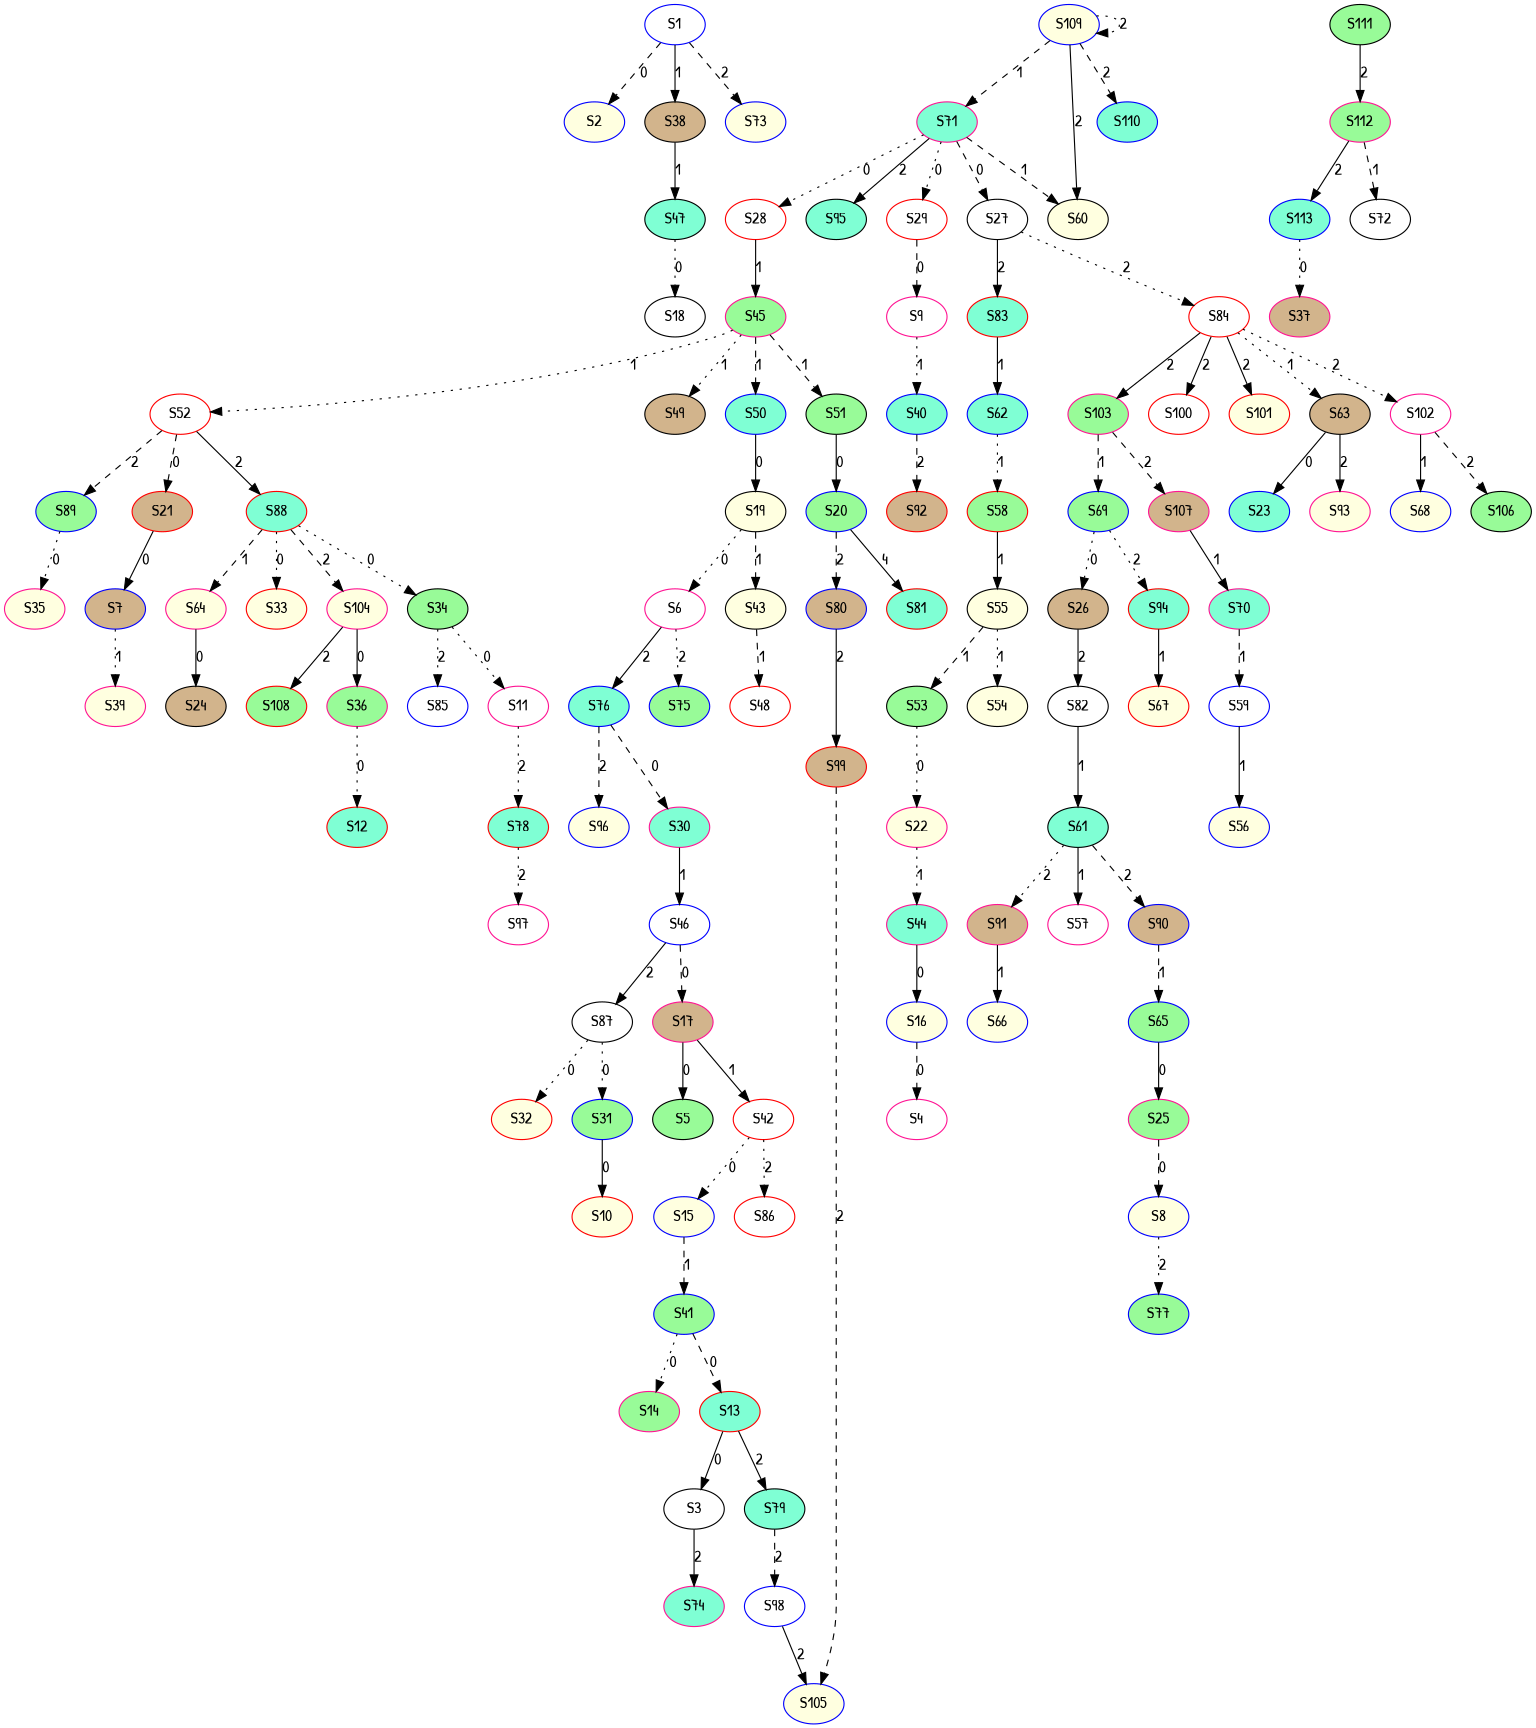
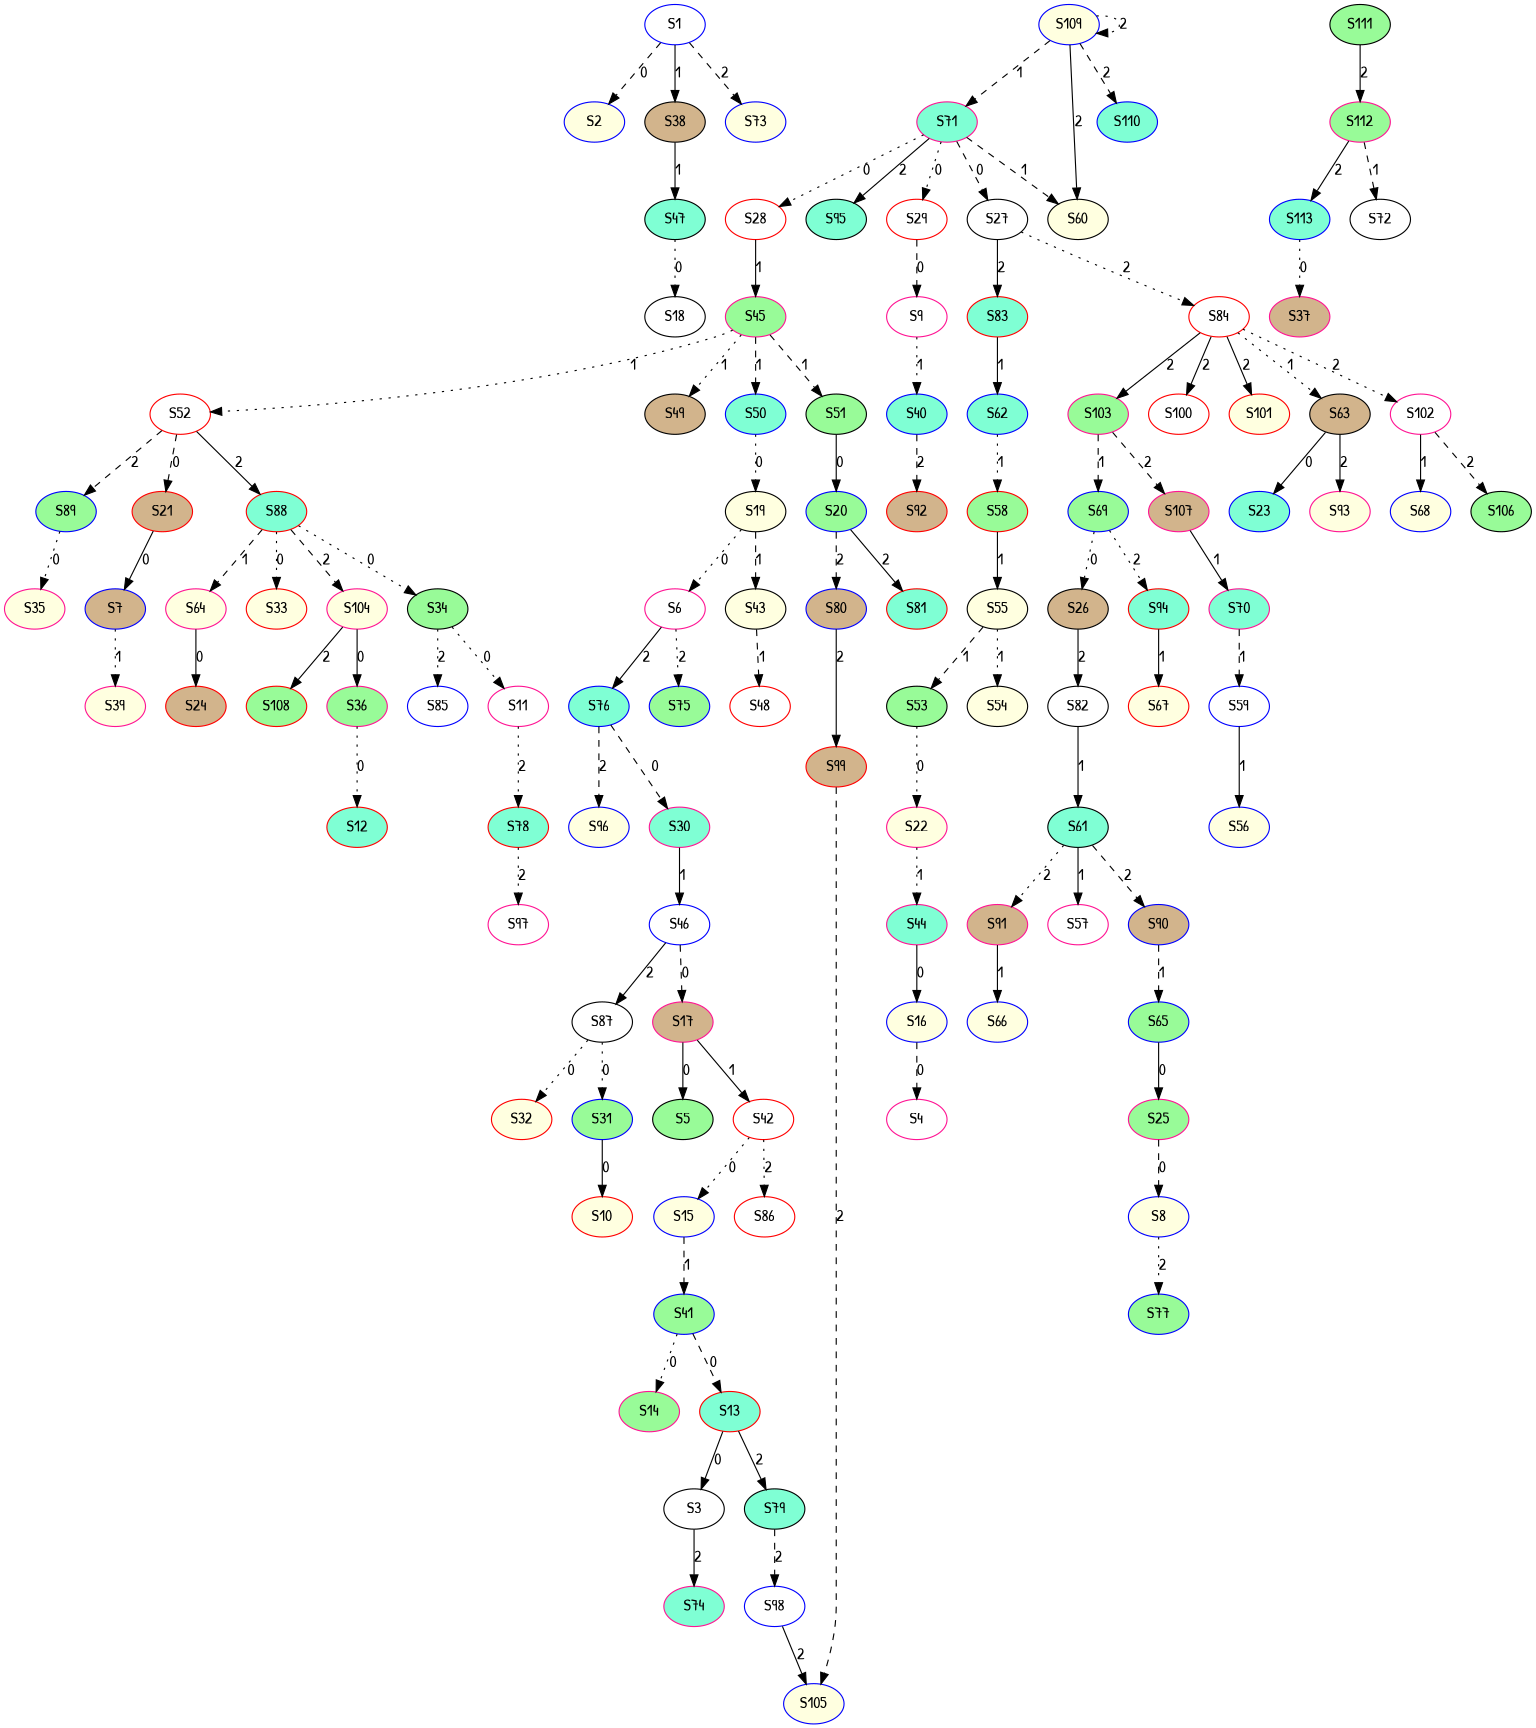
(756, 457) -> (756, 457)
(885, 560) -> (886, 560)
(196, 706) -> (196, 706)
